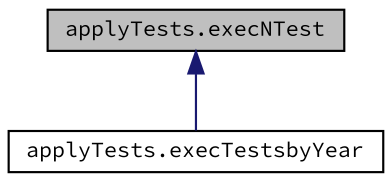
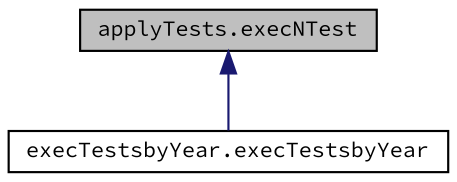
(196, 152) -> (228, 152)
